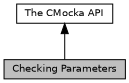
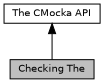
(65, 69) -> (52, 69)
